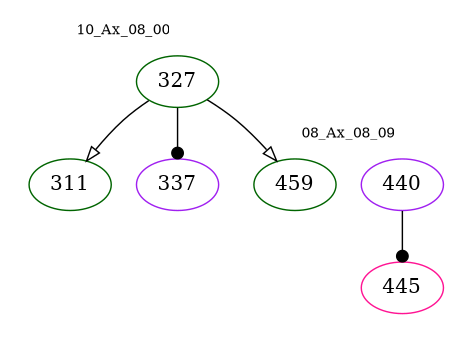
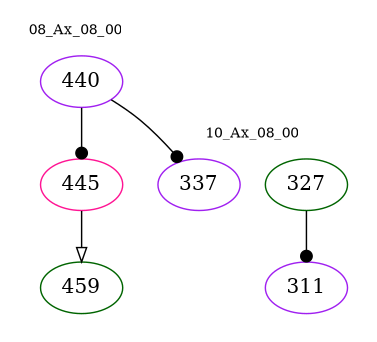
(120, 123) -> (306, 231)
(178, 128) -> (155, 133)
(252, 134) -> (82, 229)
(349, 134) -> (76, 31)
(70, 185) -> (306, 288)
